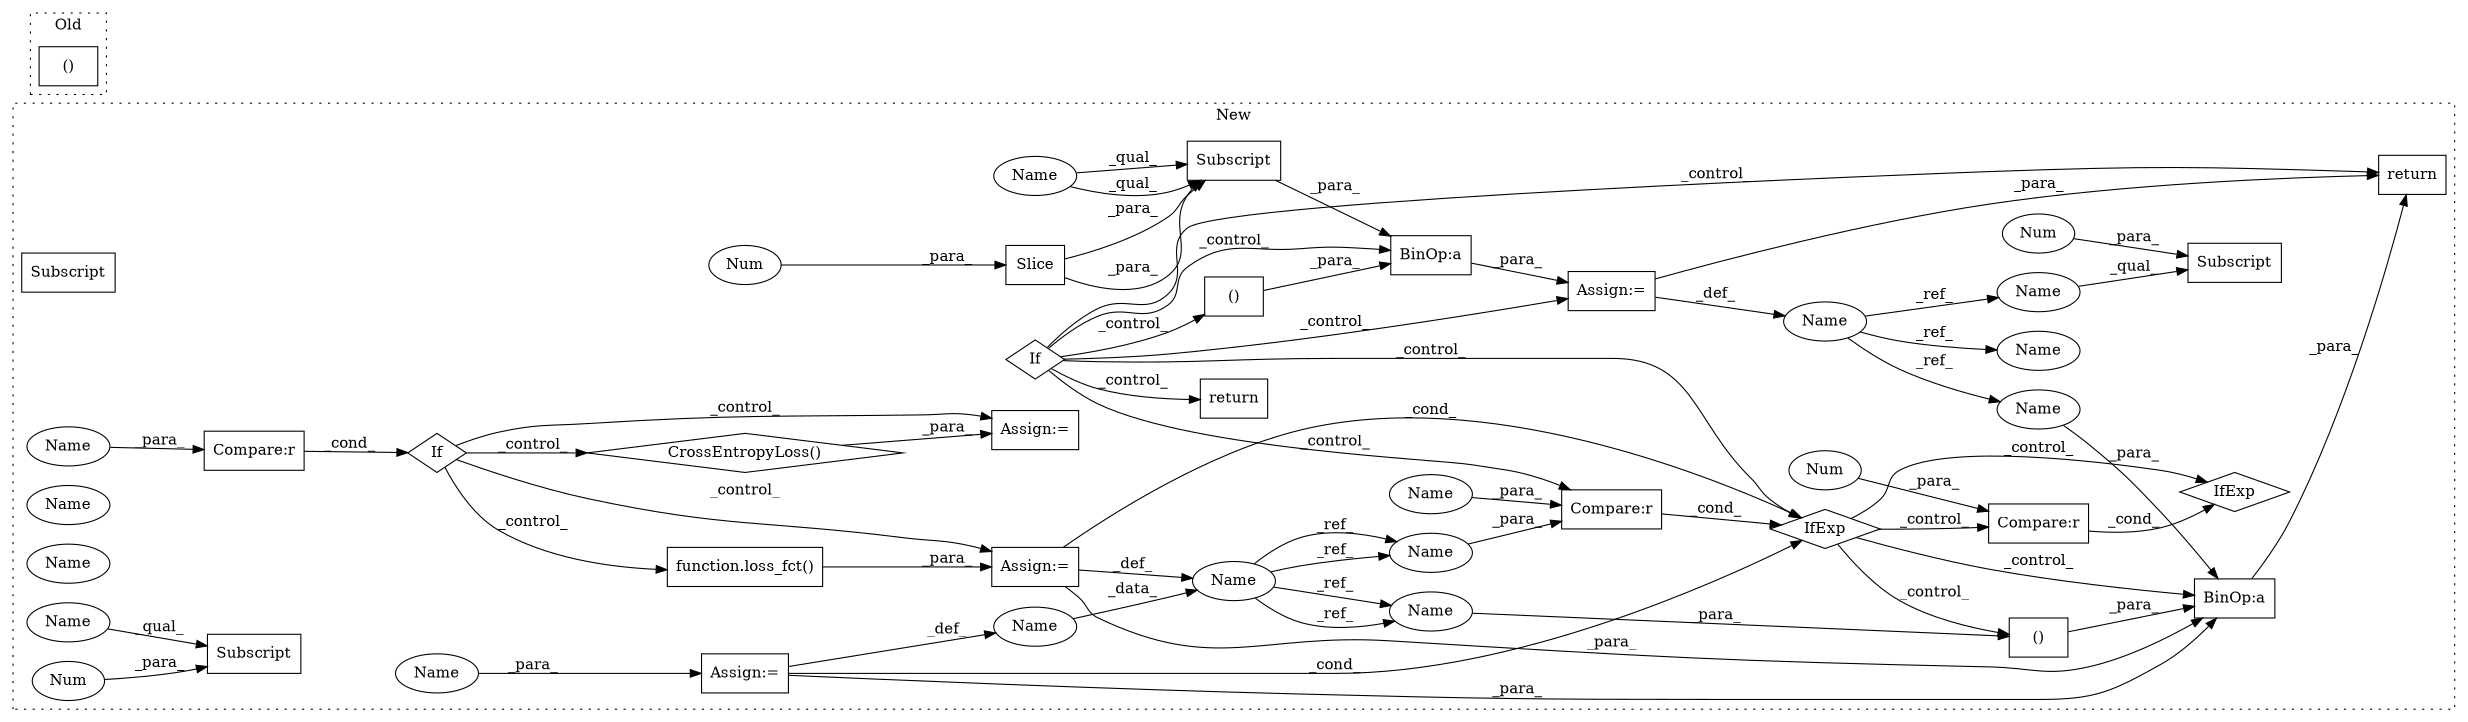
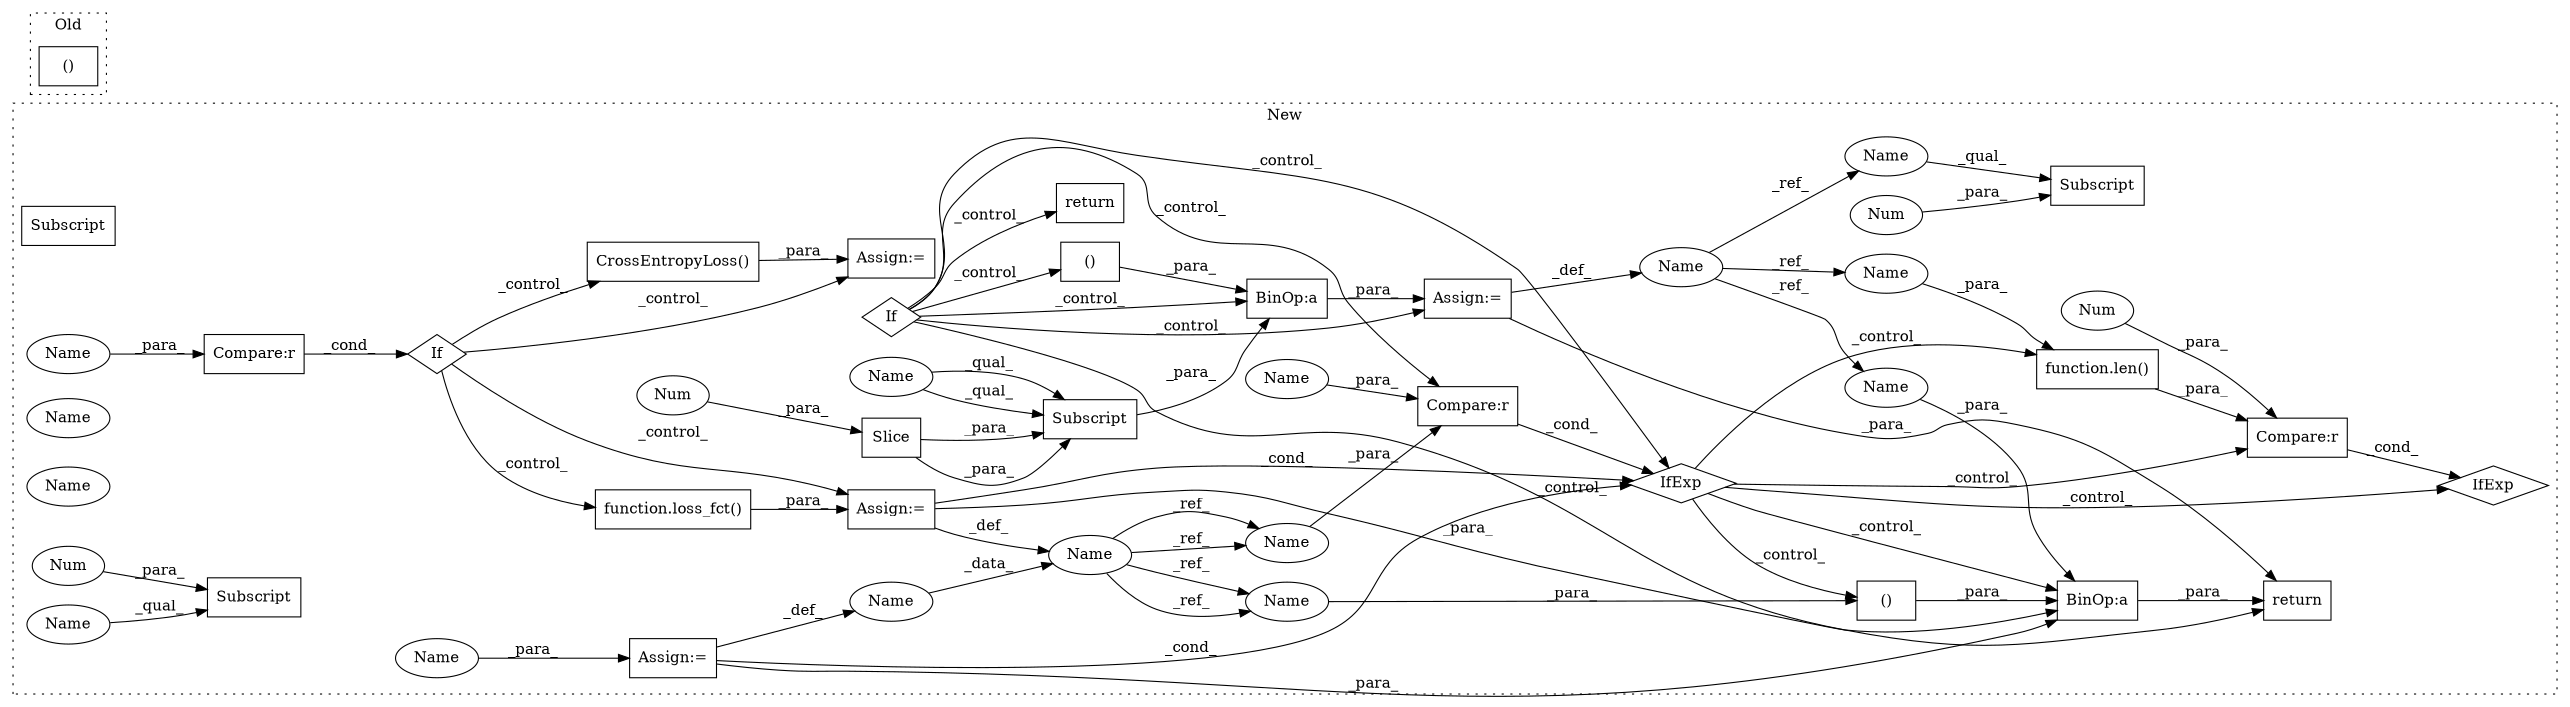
none -> (2097, 369)
(745, 453) -> (673, 262)
